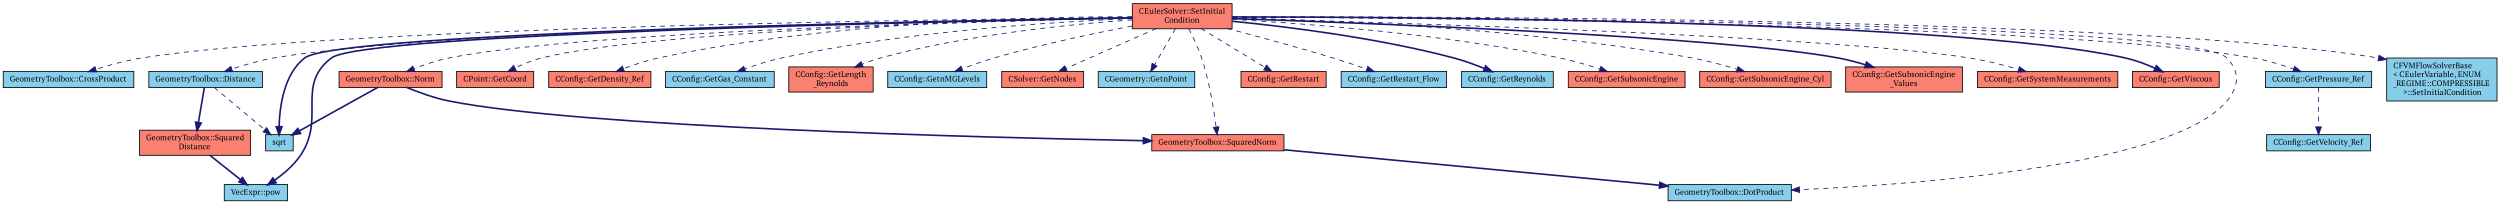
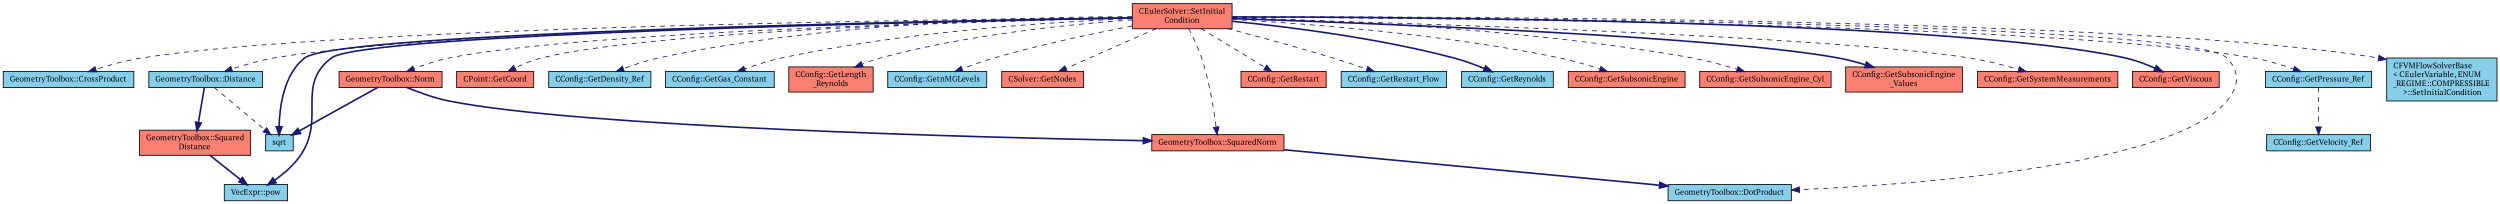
(600, 79) -> (600, 79)
(1147, 79) -> none
